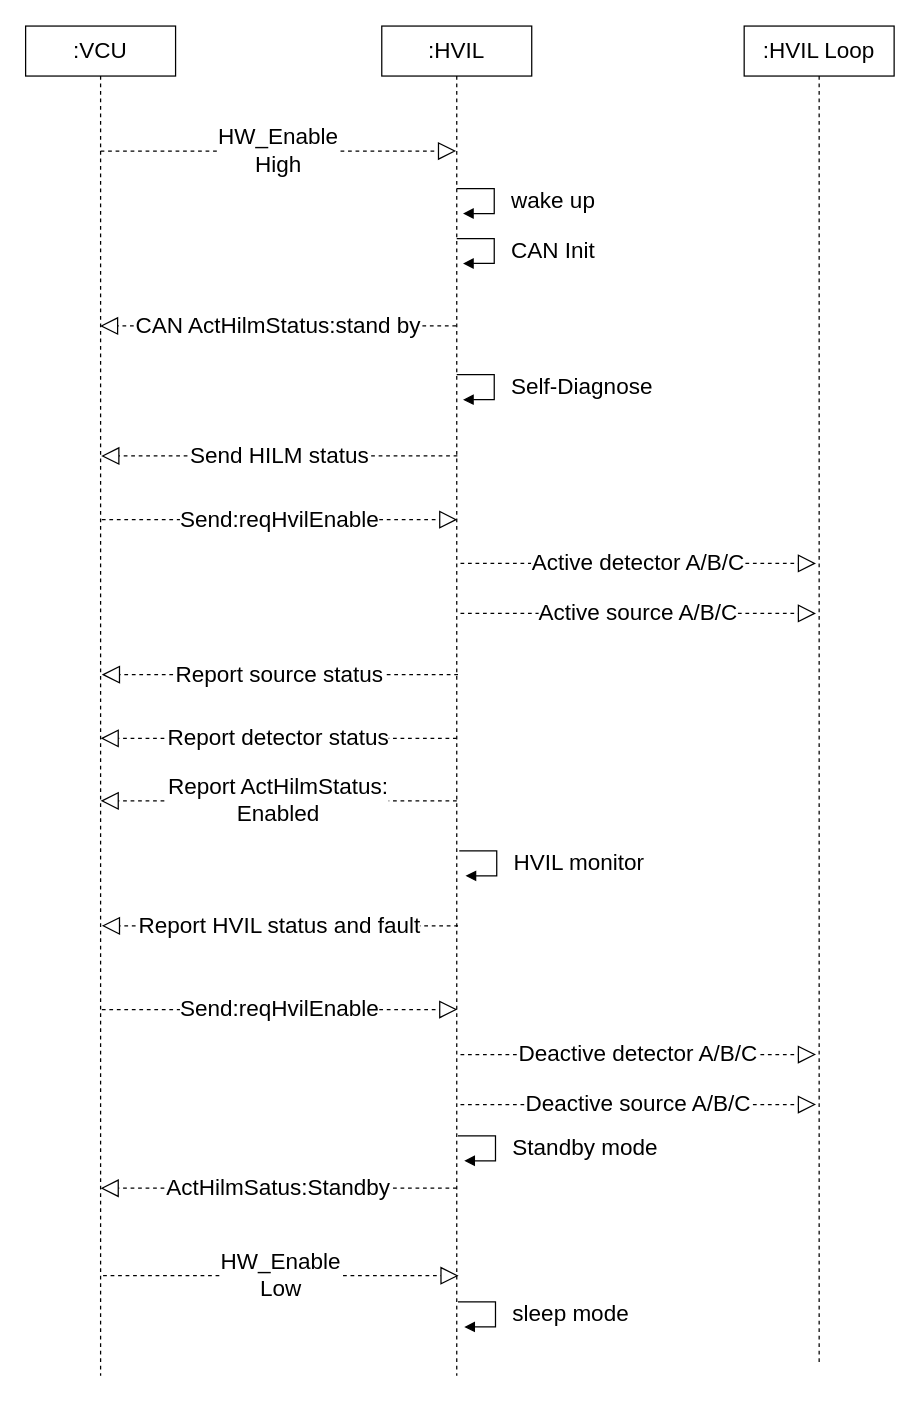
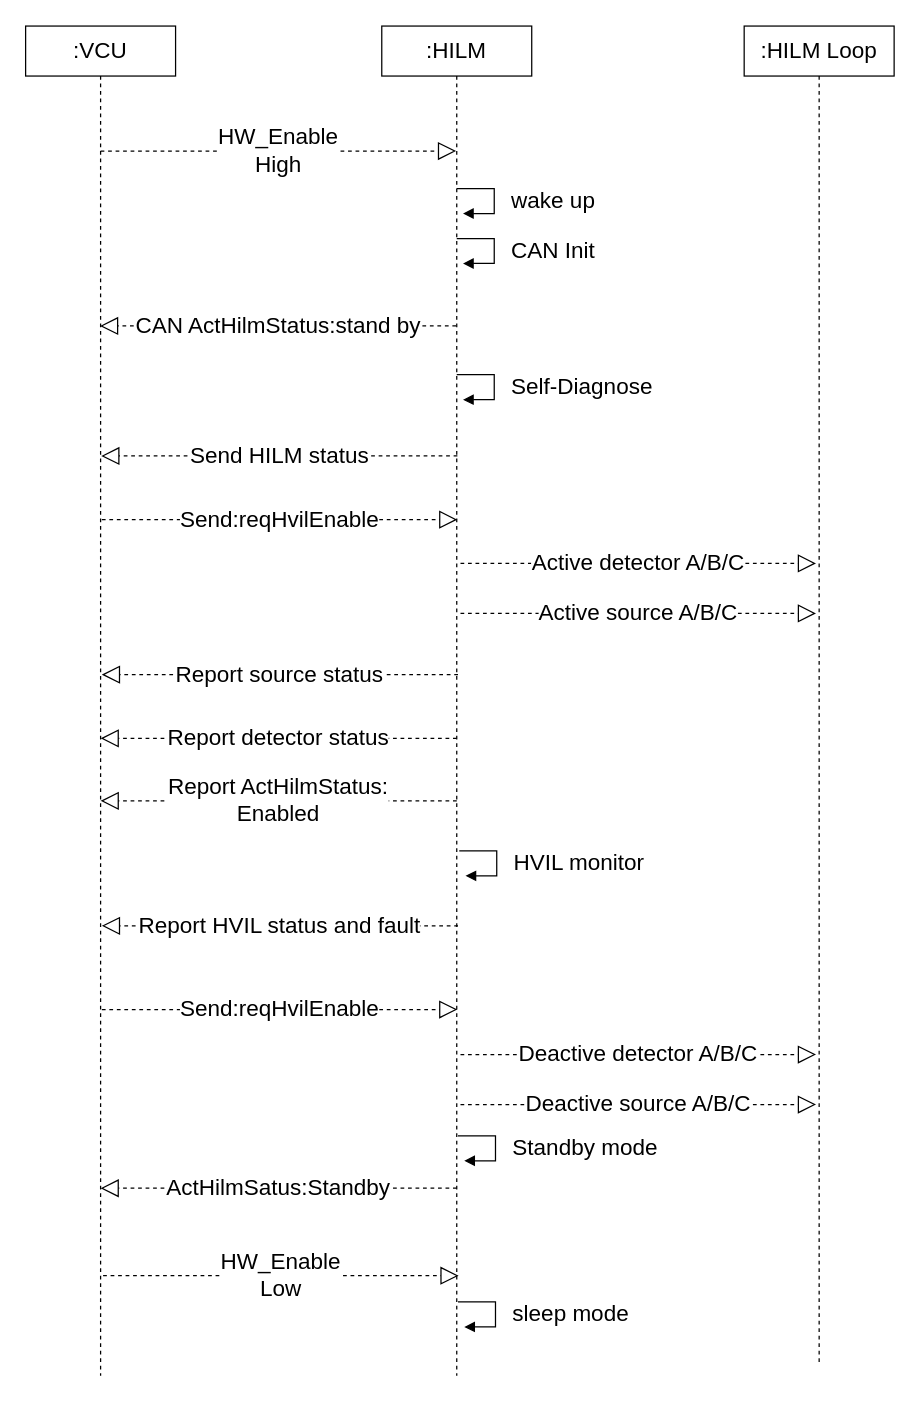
(457, 51) -> (457, 51)
(819, 51) -> (819, 51)
